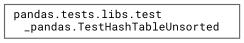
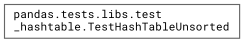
(122, 21) -> (122, 21)
